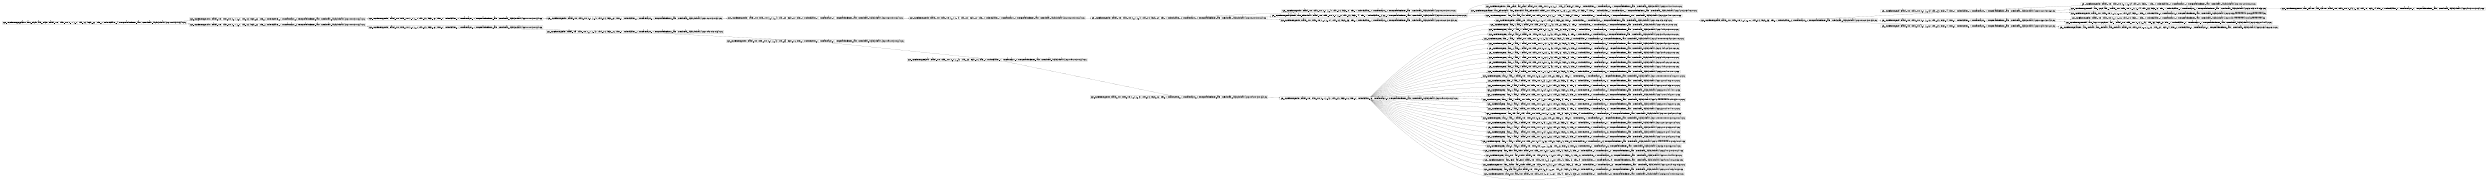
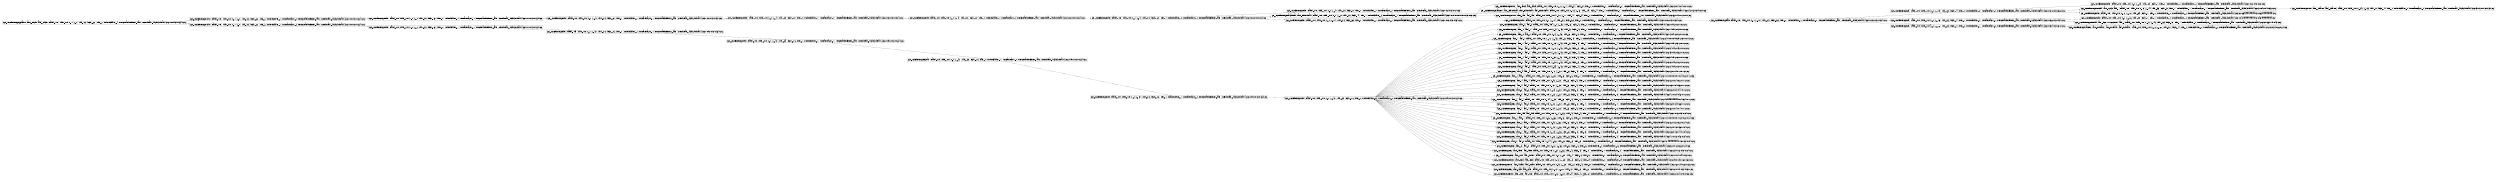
(1386, 16) -> (1390, 16)
